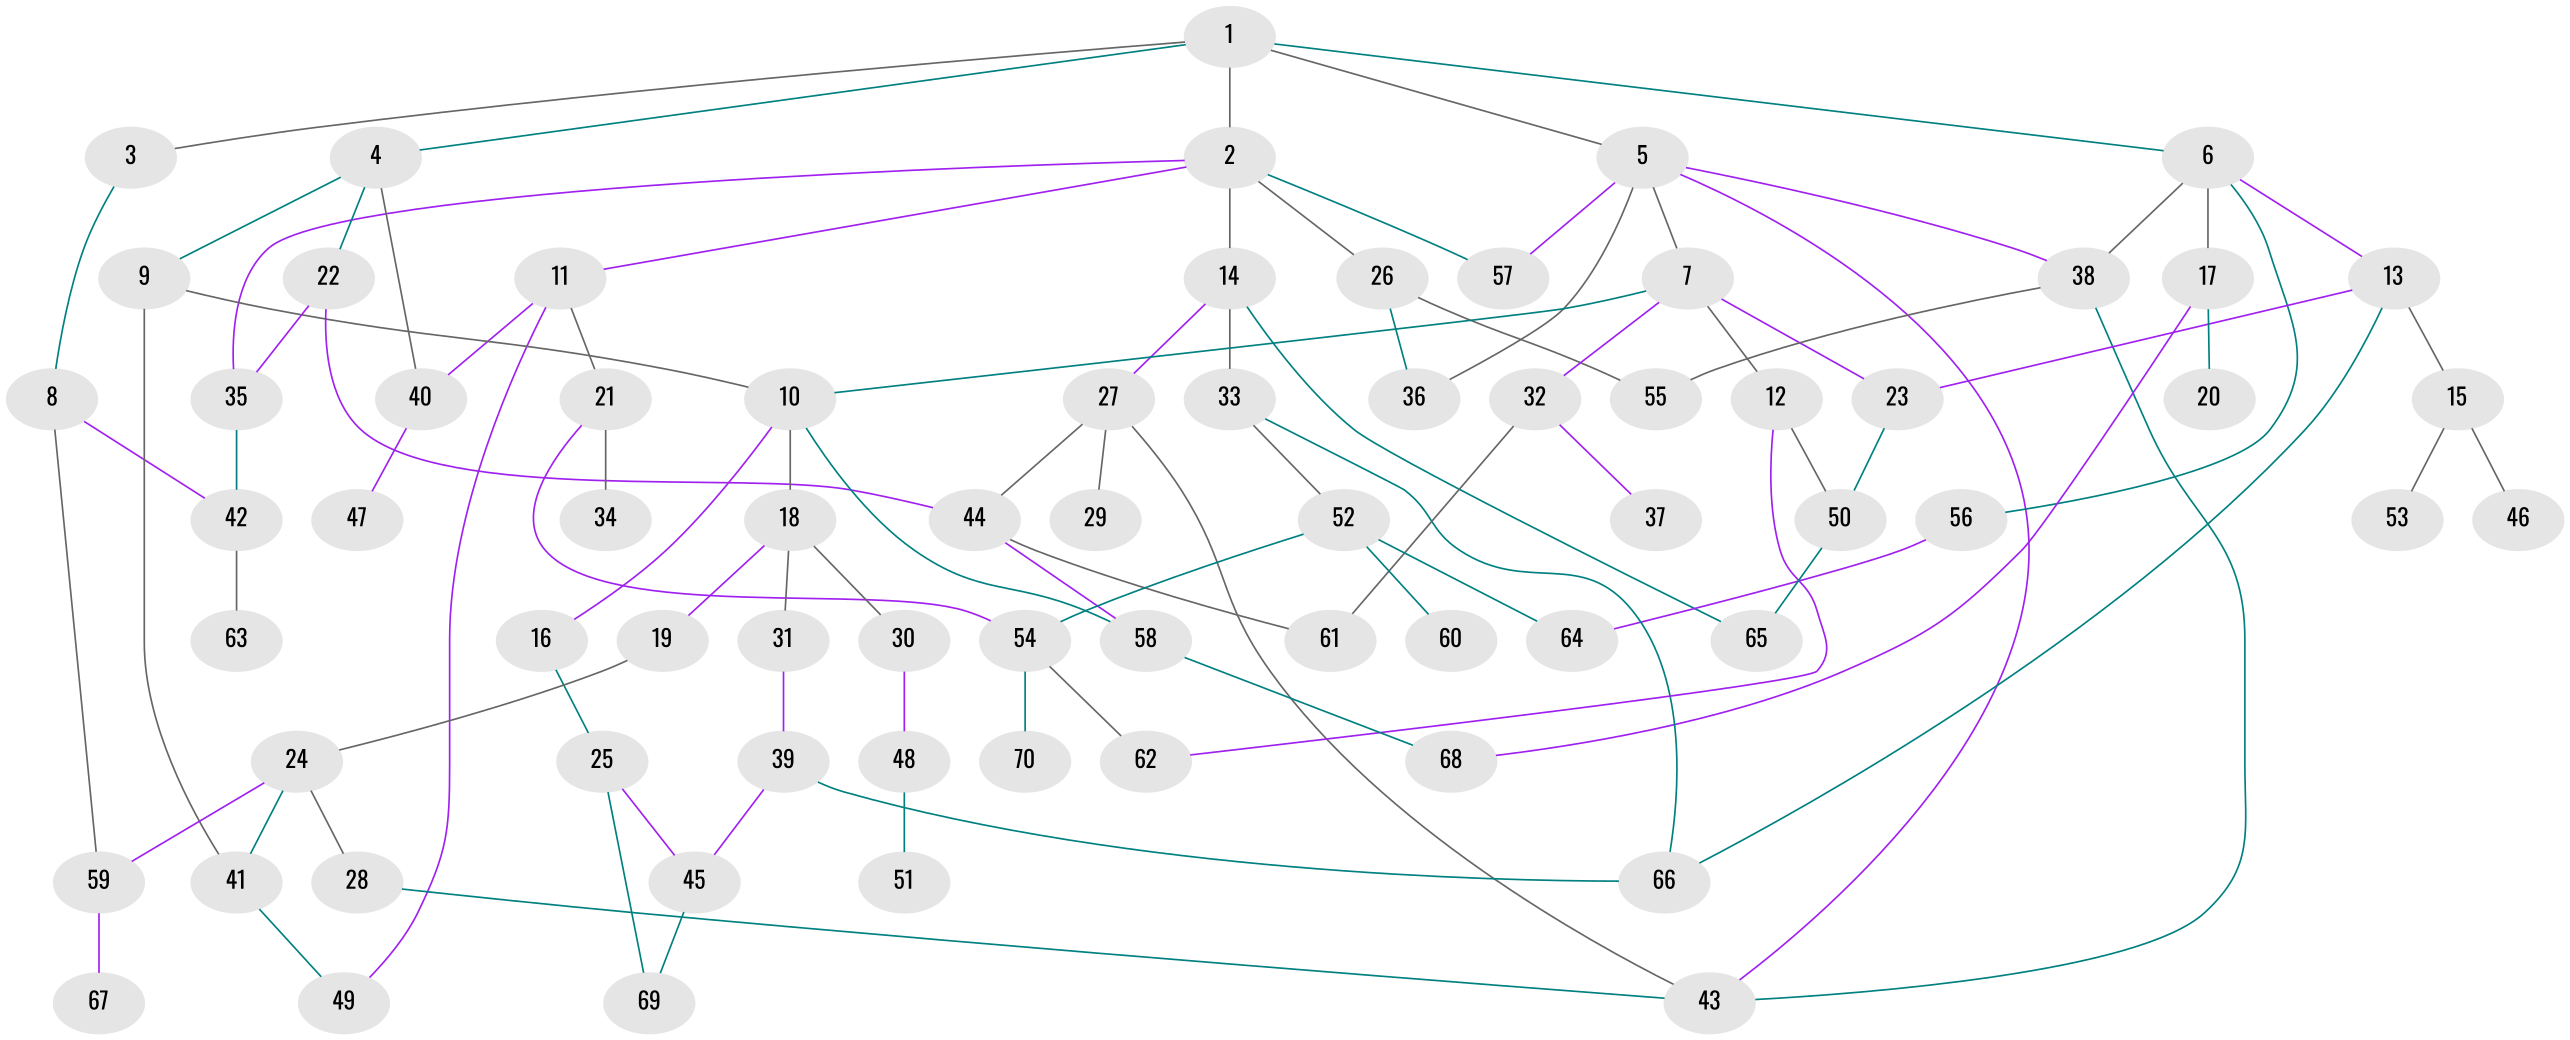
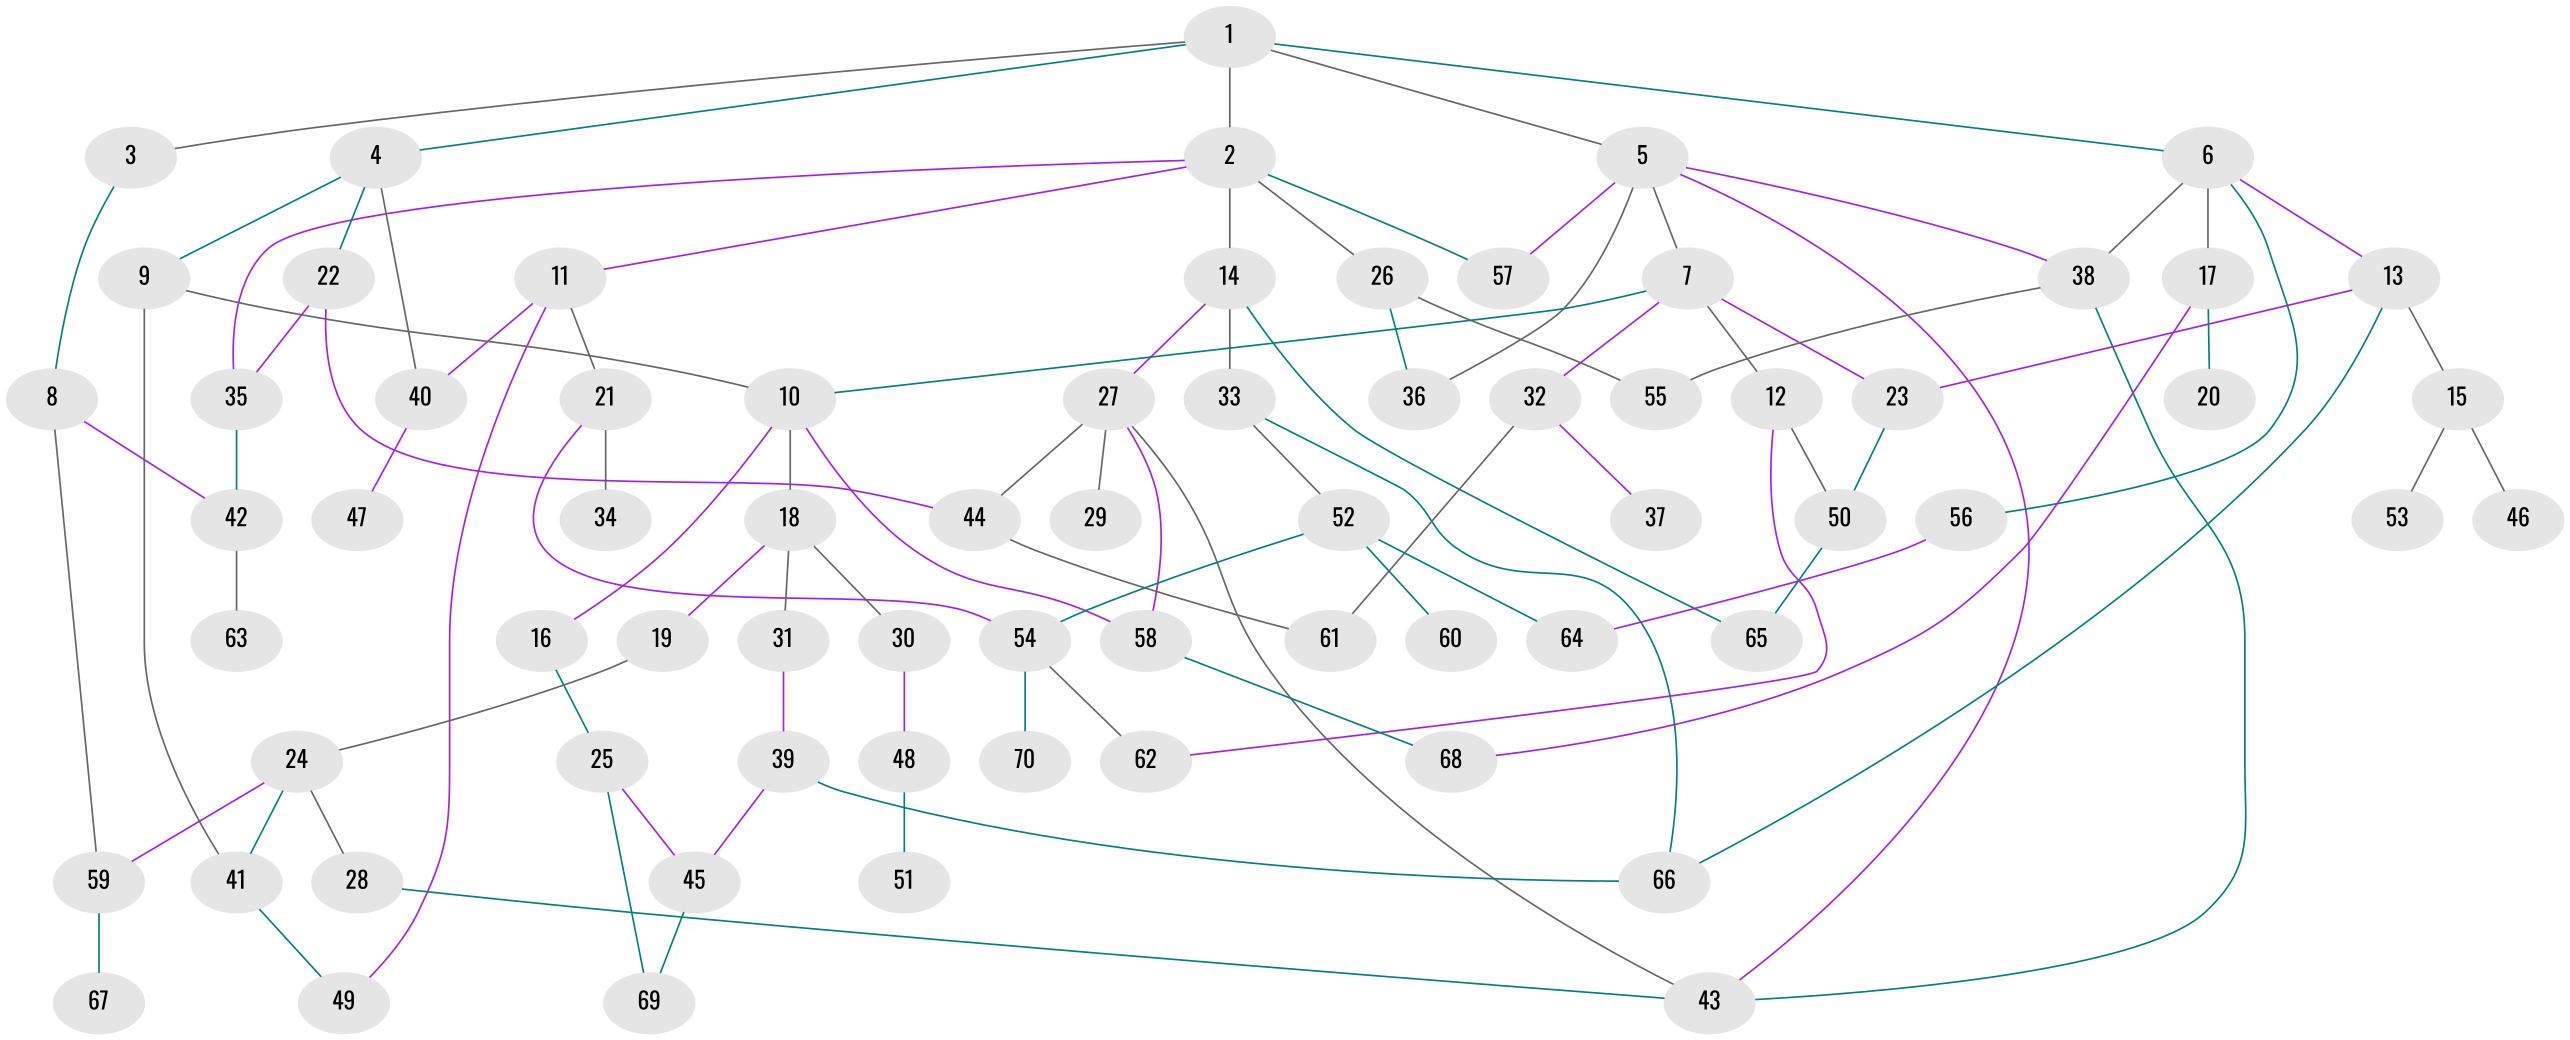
(934, 562) -> (934, 562)
(1060, 581) -> (1160, 516)
(99, 943) -> (99, 943)
